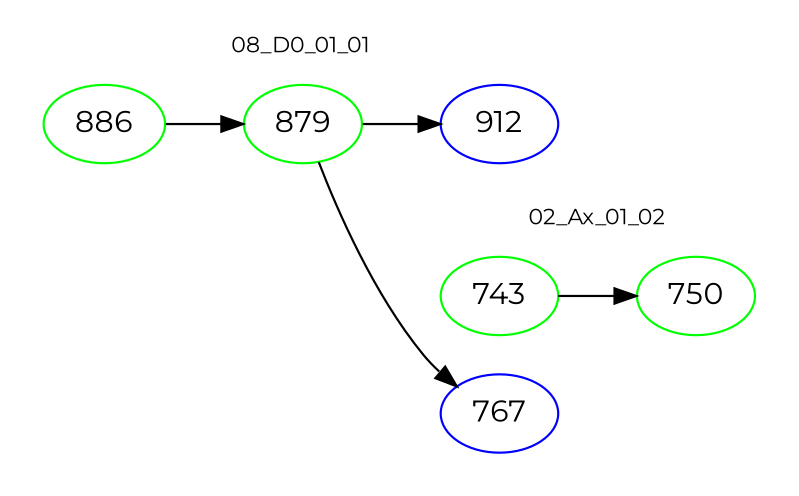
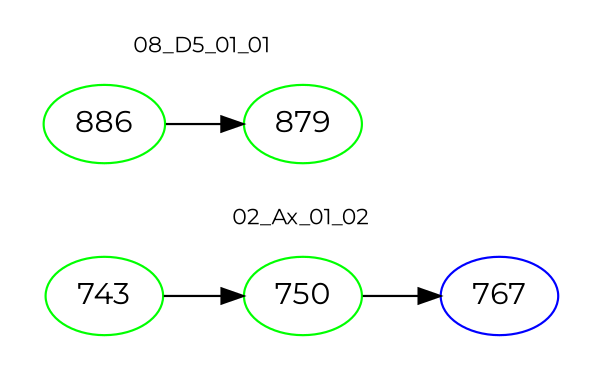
(301, 47) -> (203, 47)
(499, 124) -> none
(369, 273) -> (391, 296)
